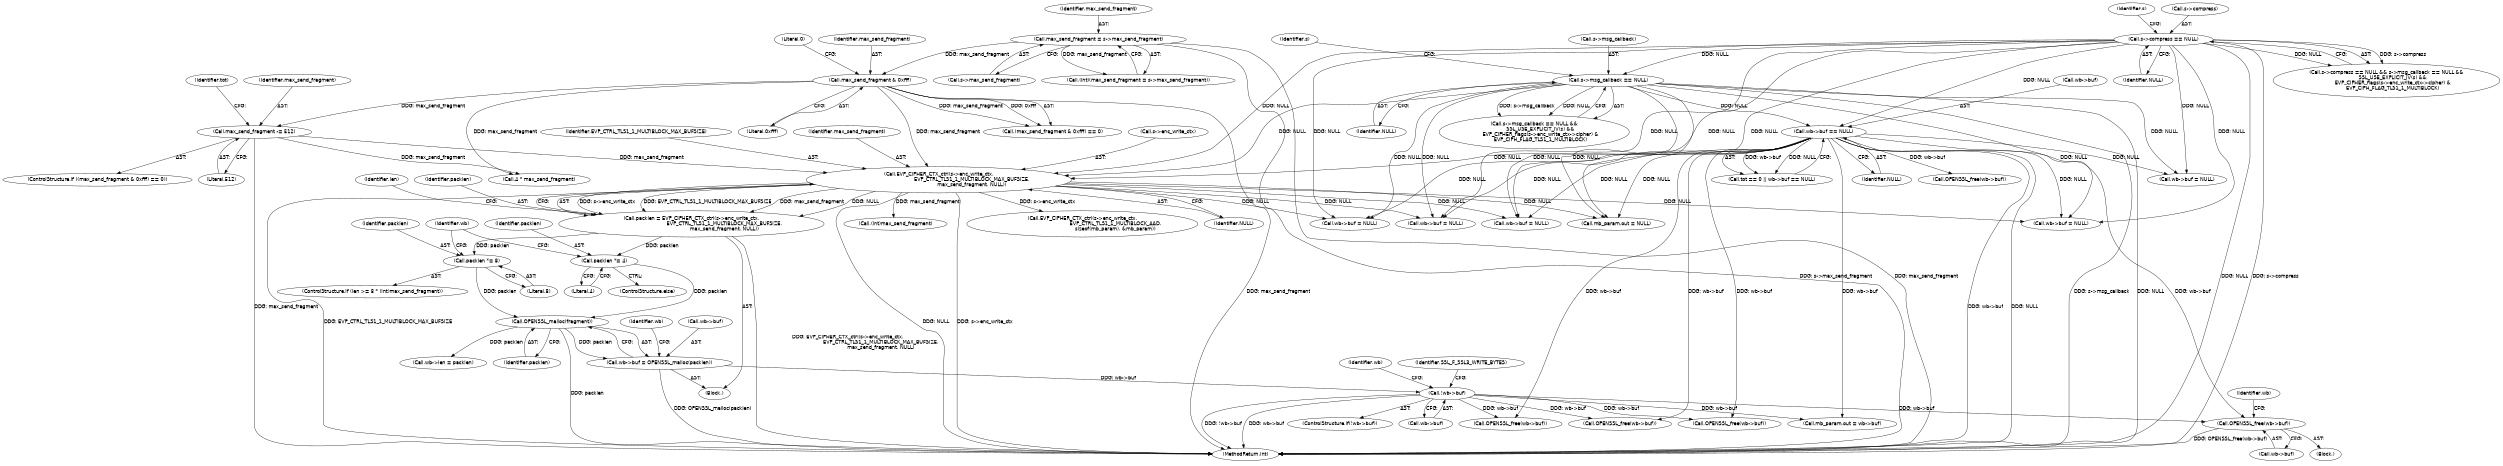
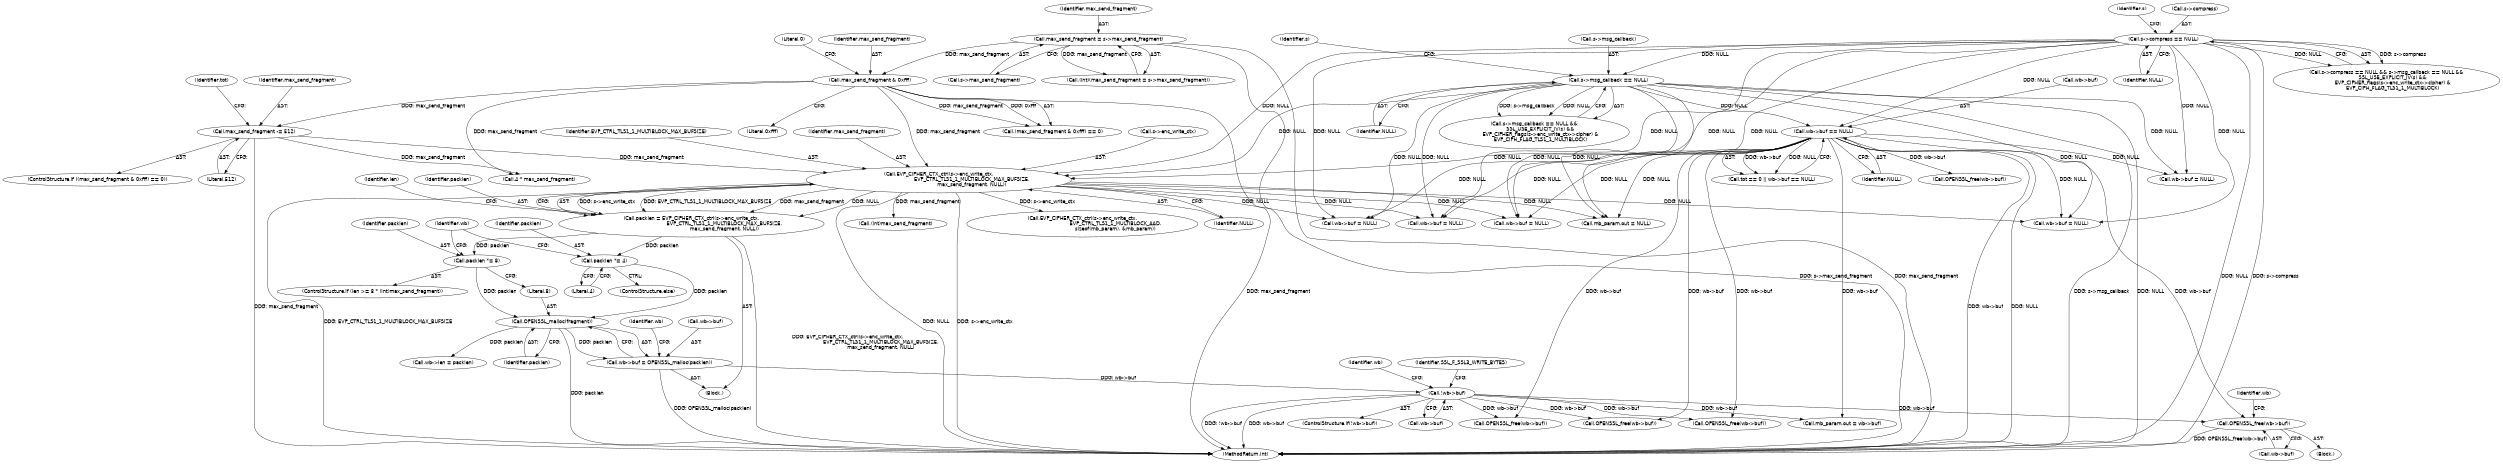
(817, 112) -> none
(519, 274) -> (545, 305)
